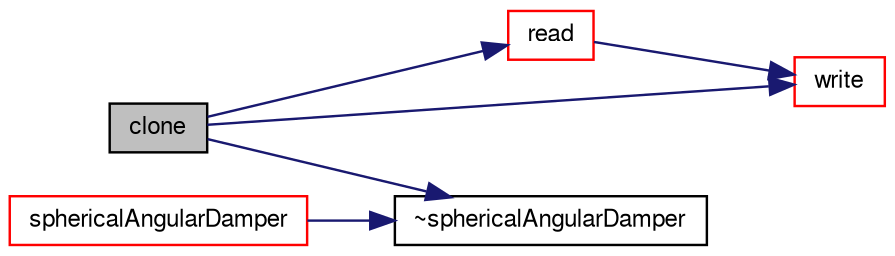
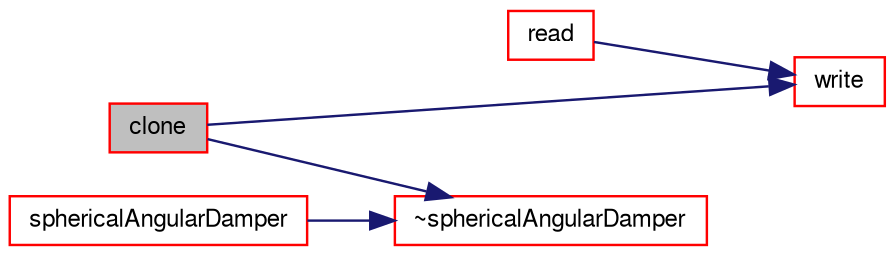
(345, 84) -> none
(158, 128) -> (158, 128)
(551, 221) -> (551, 221)
